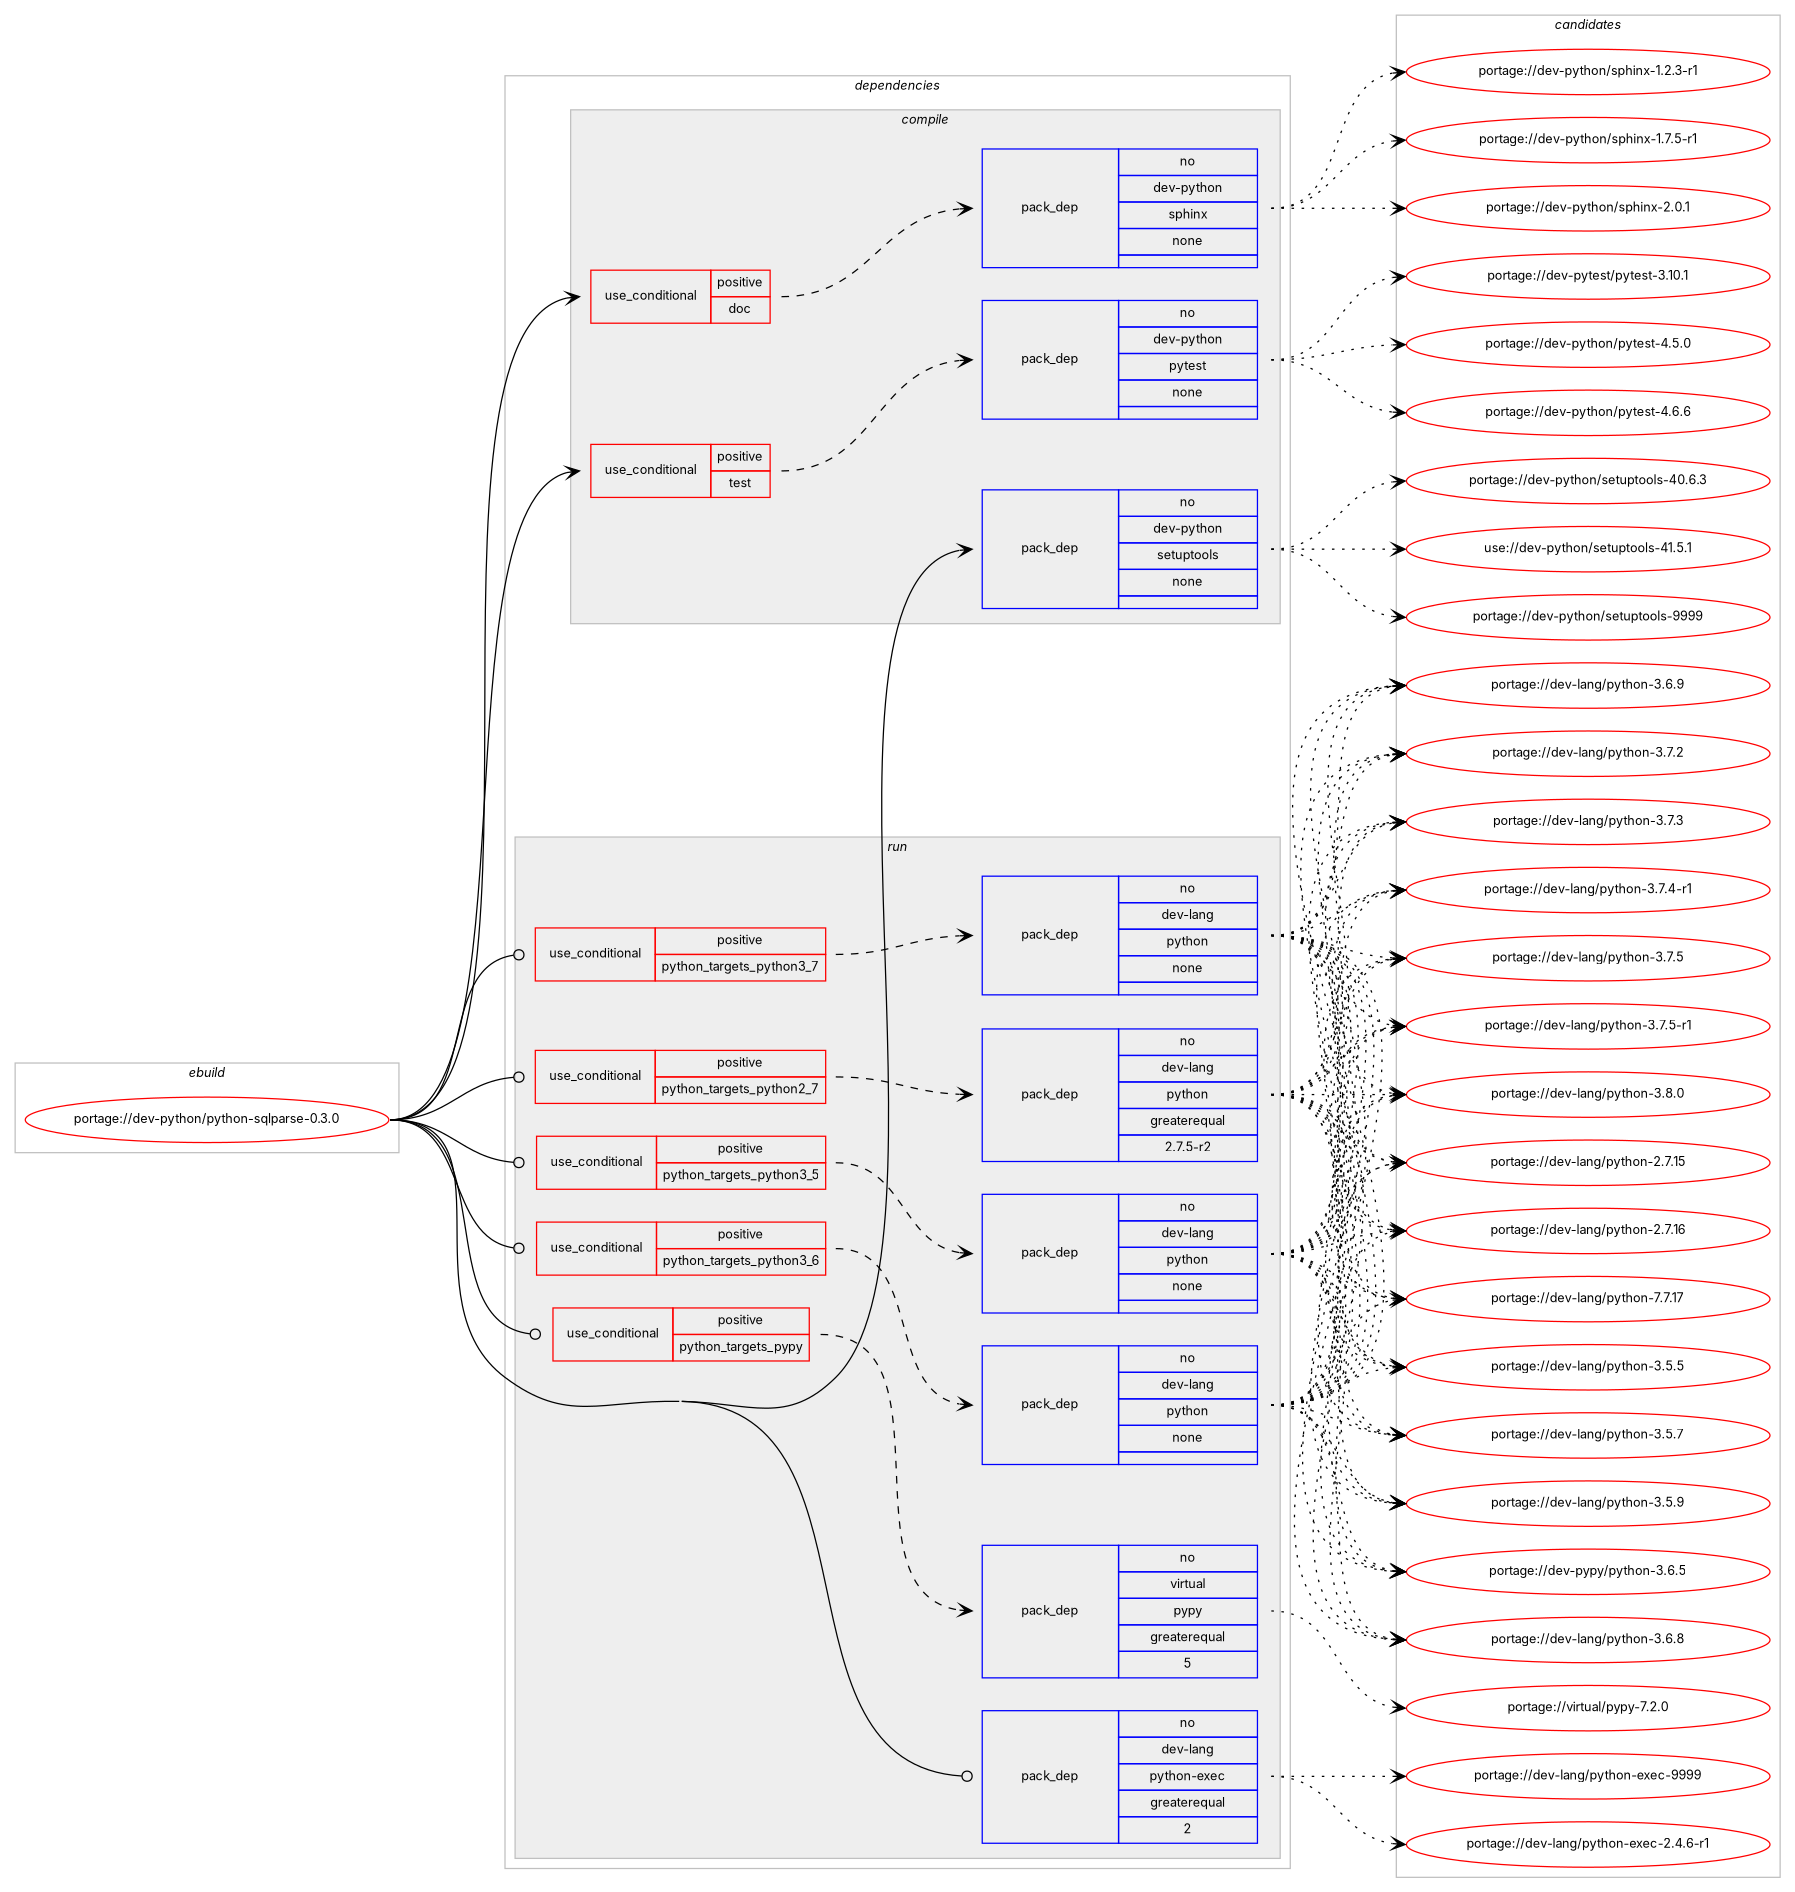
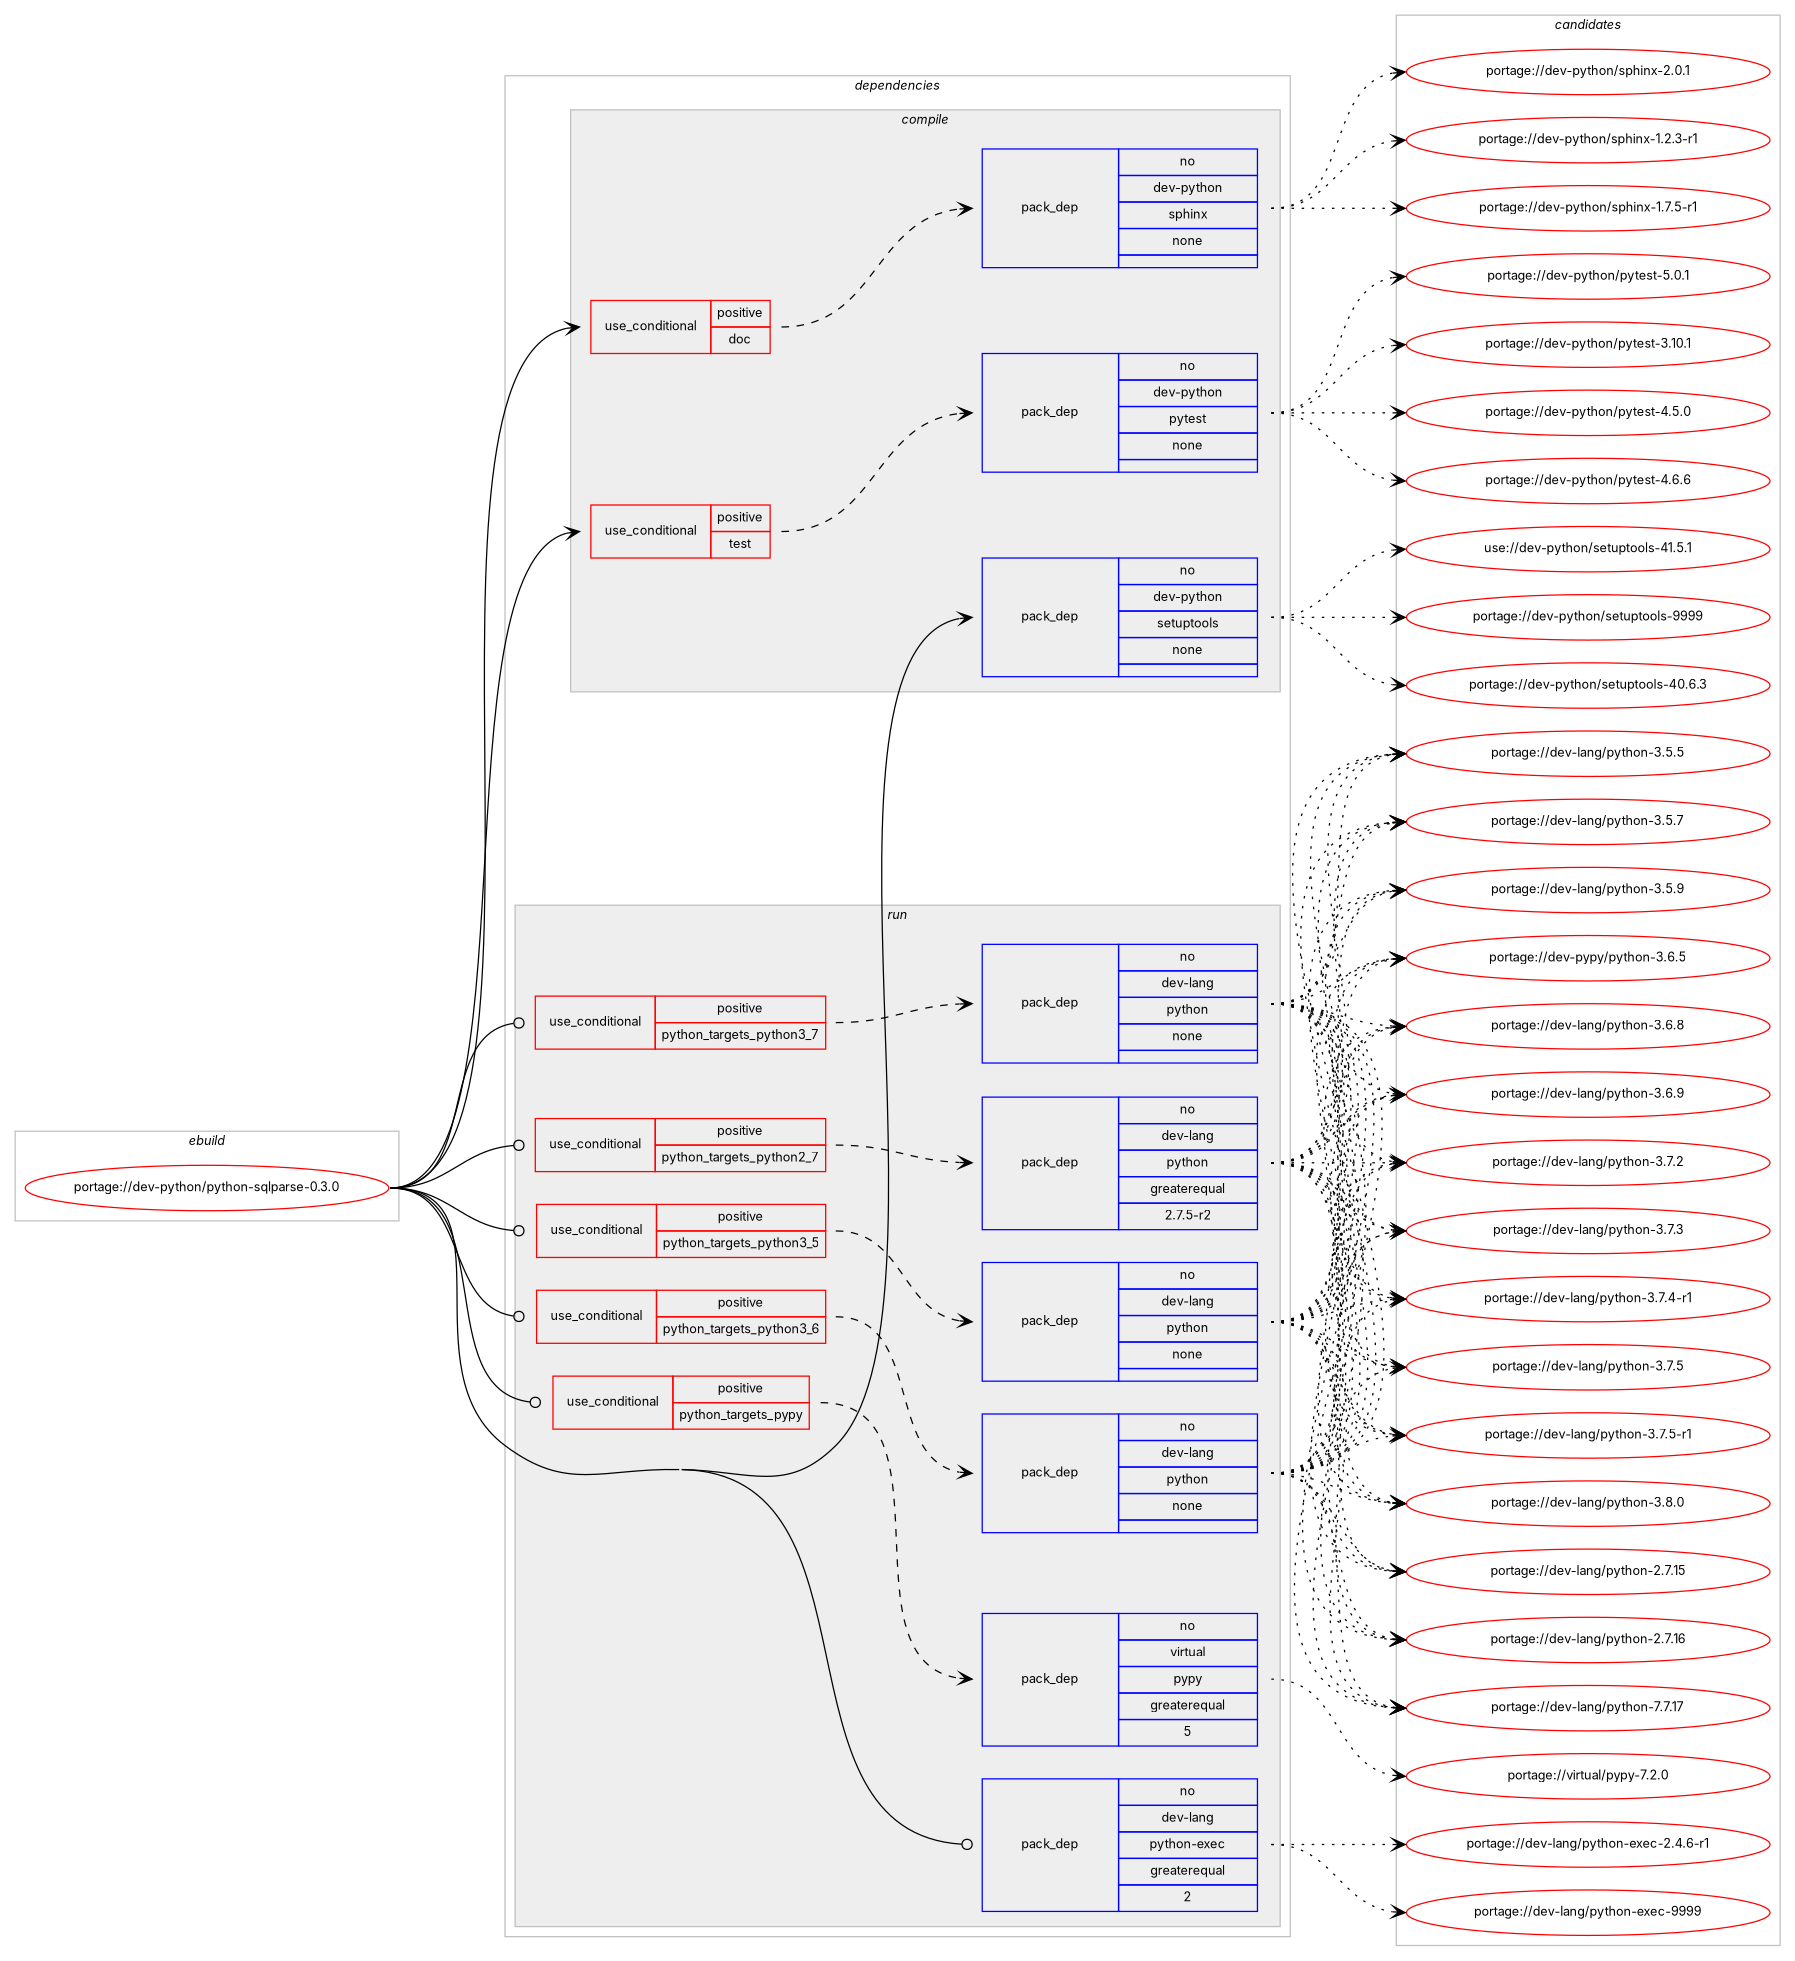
none -> (1588, 276)
(1588, 276) -> (1588, 345)
